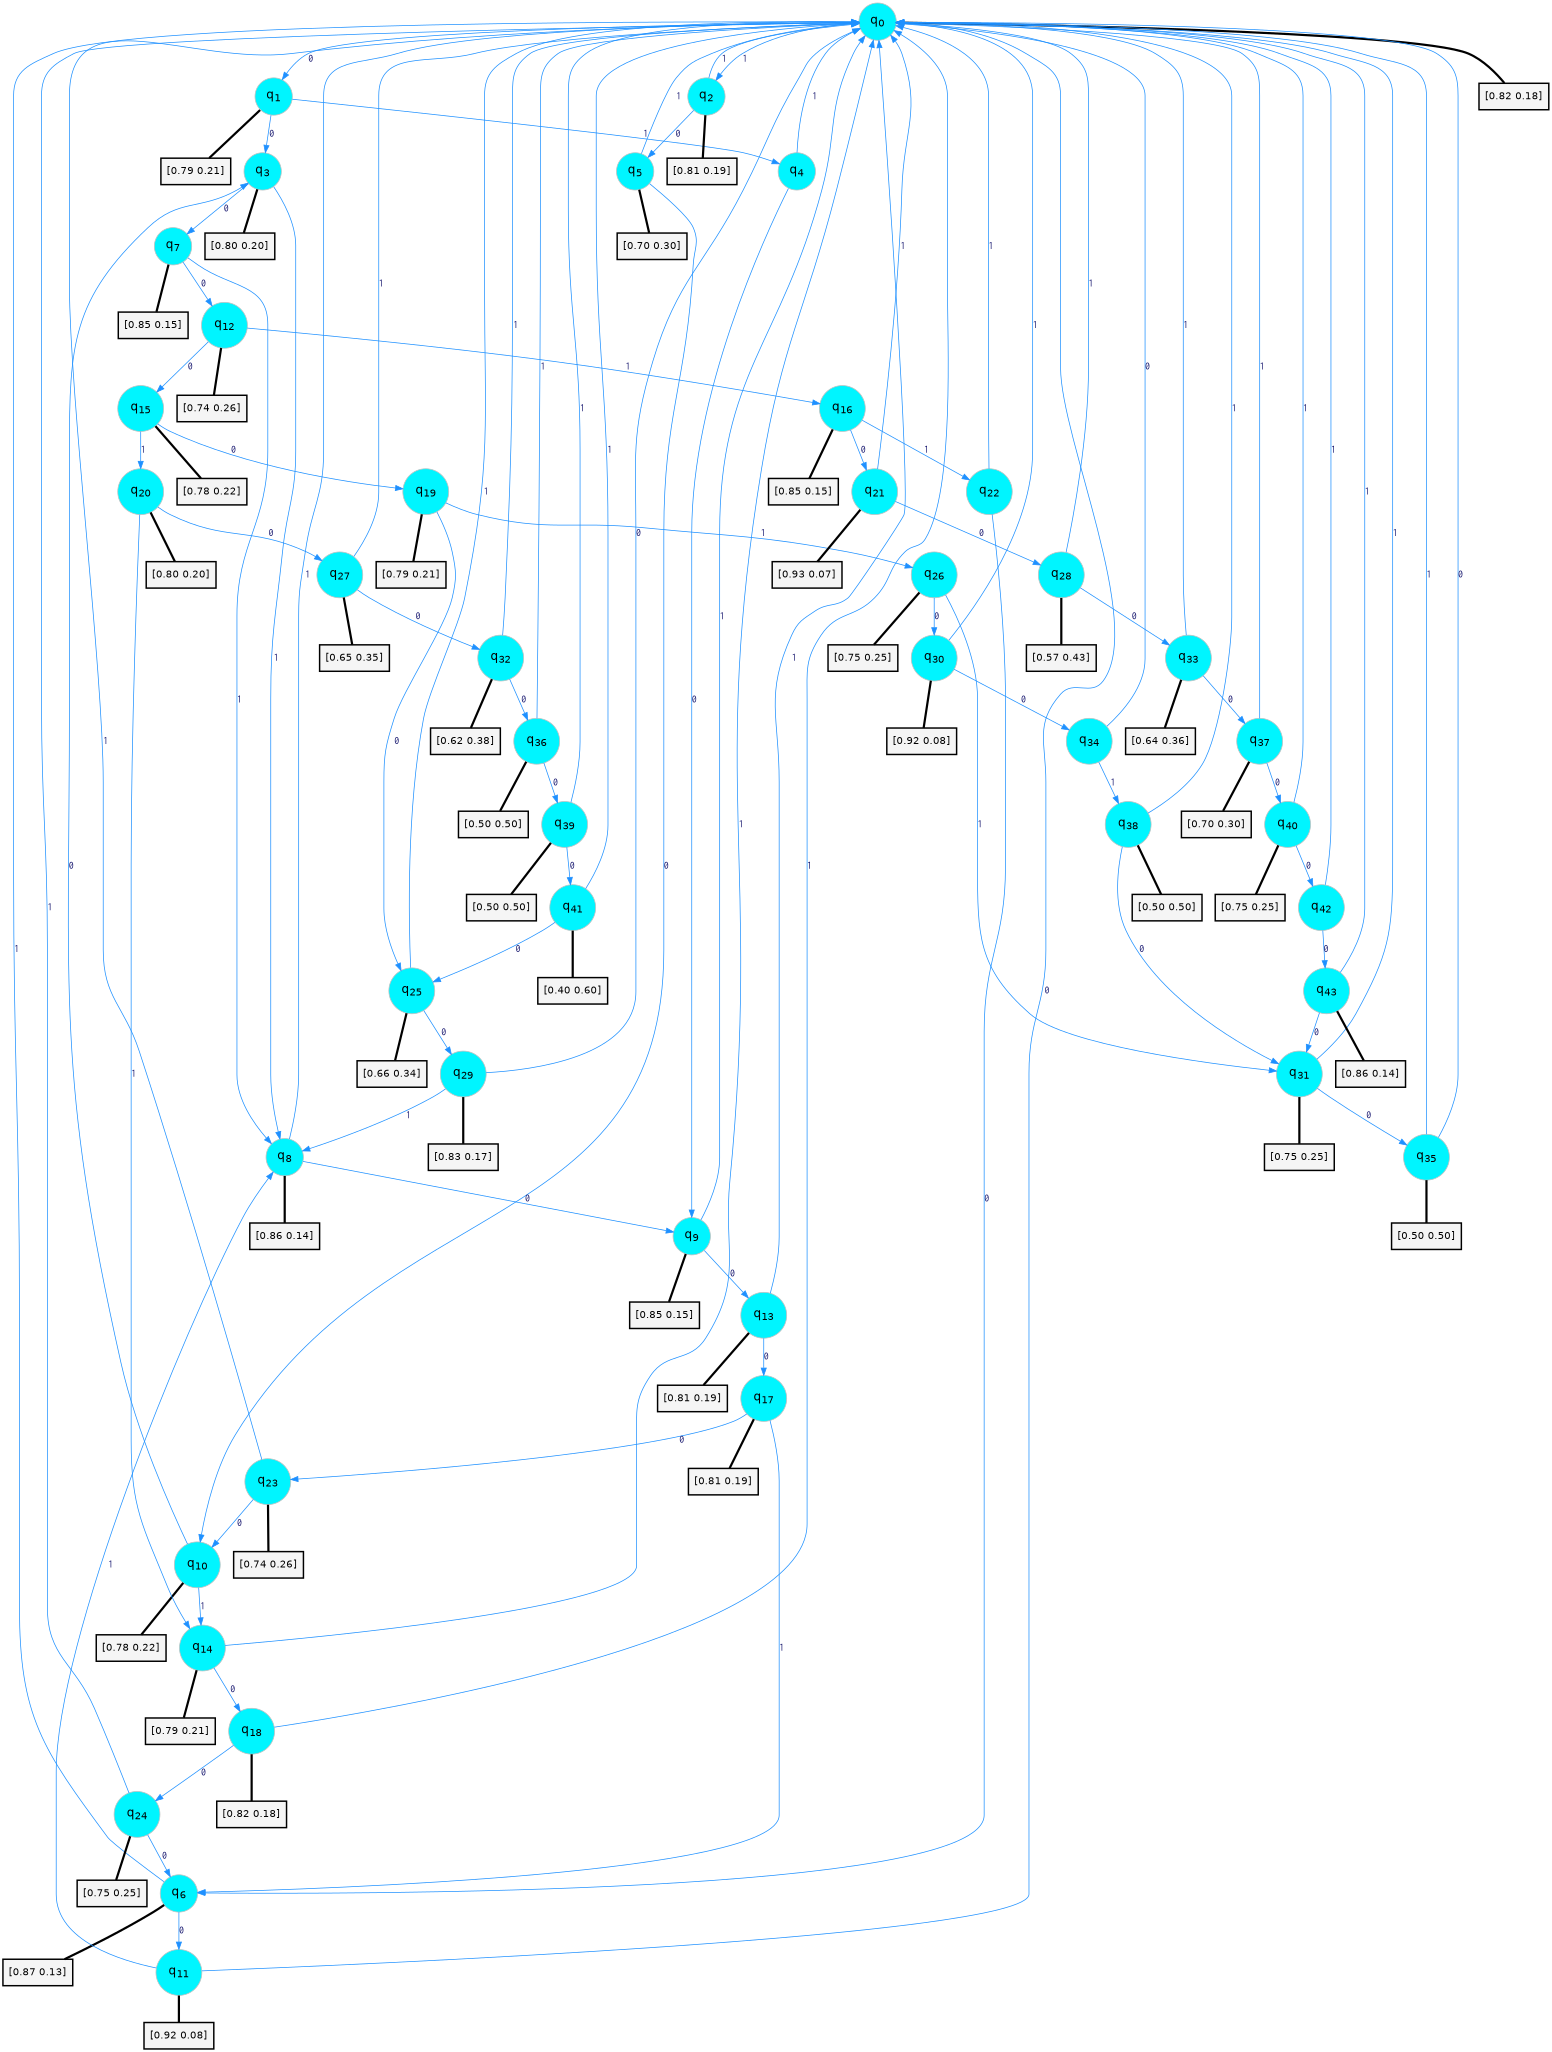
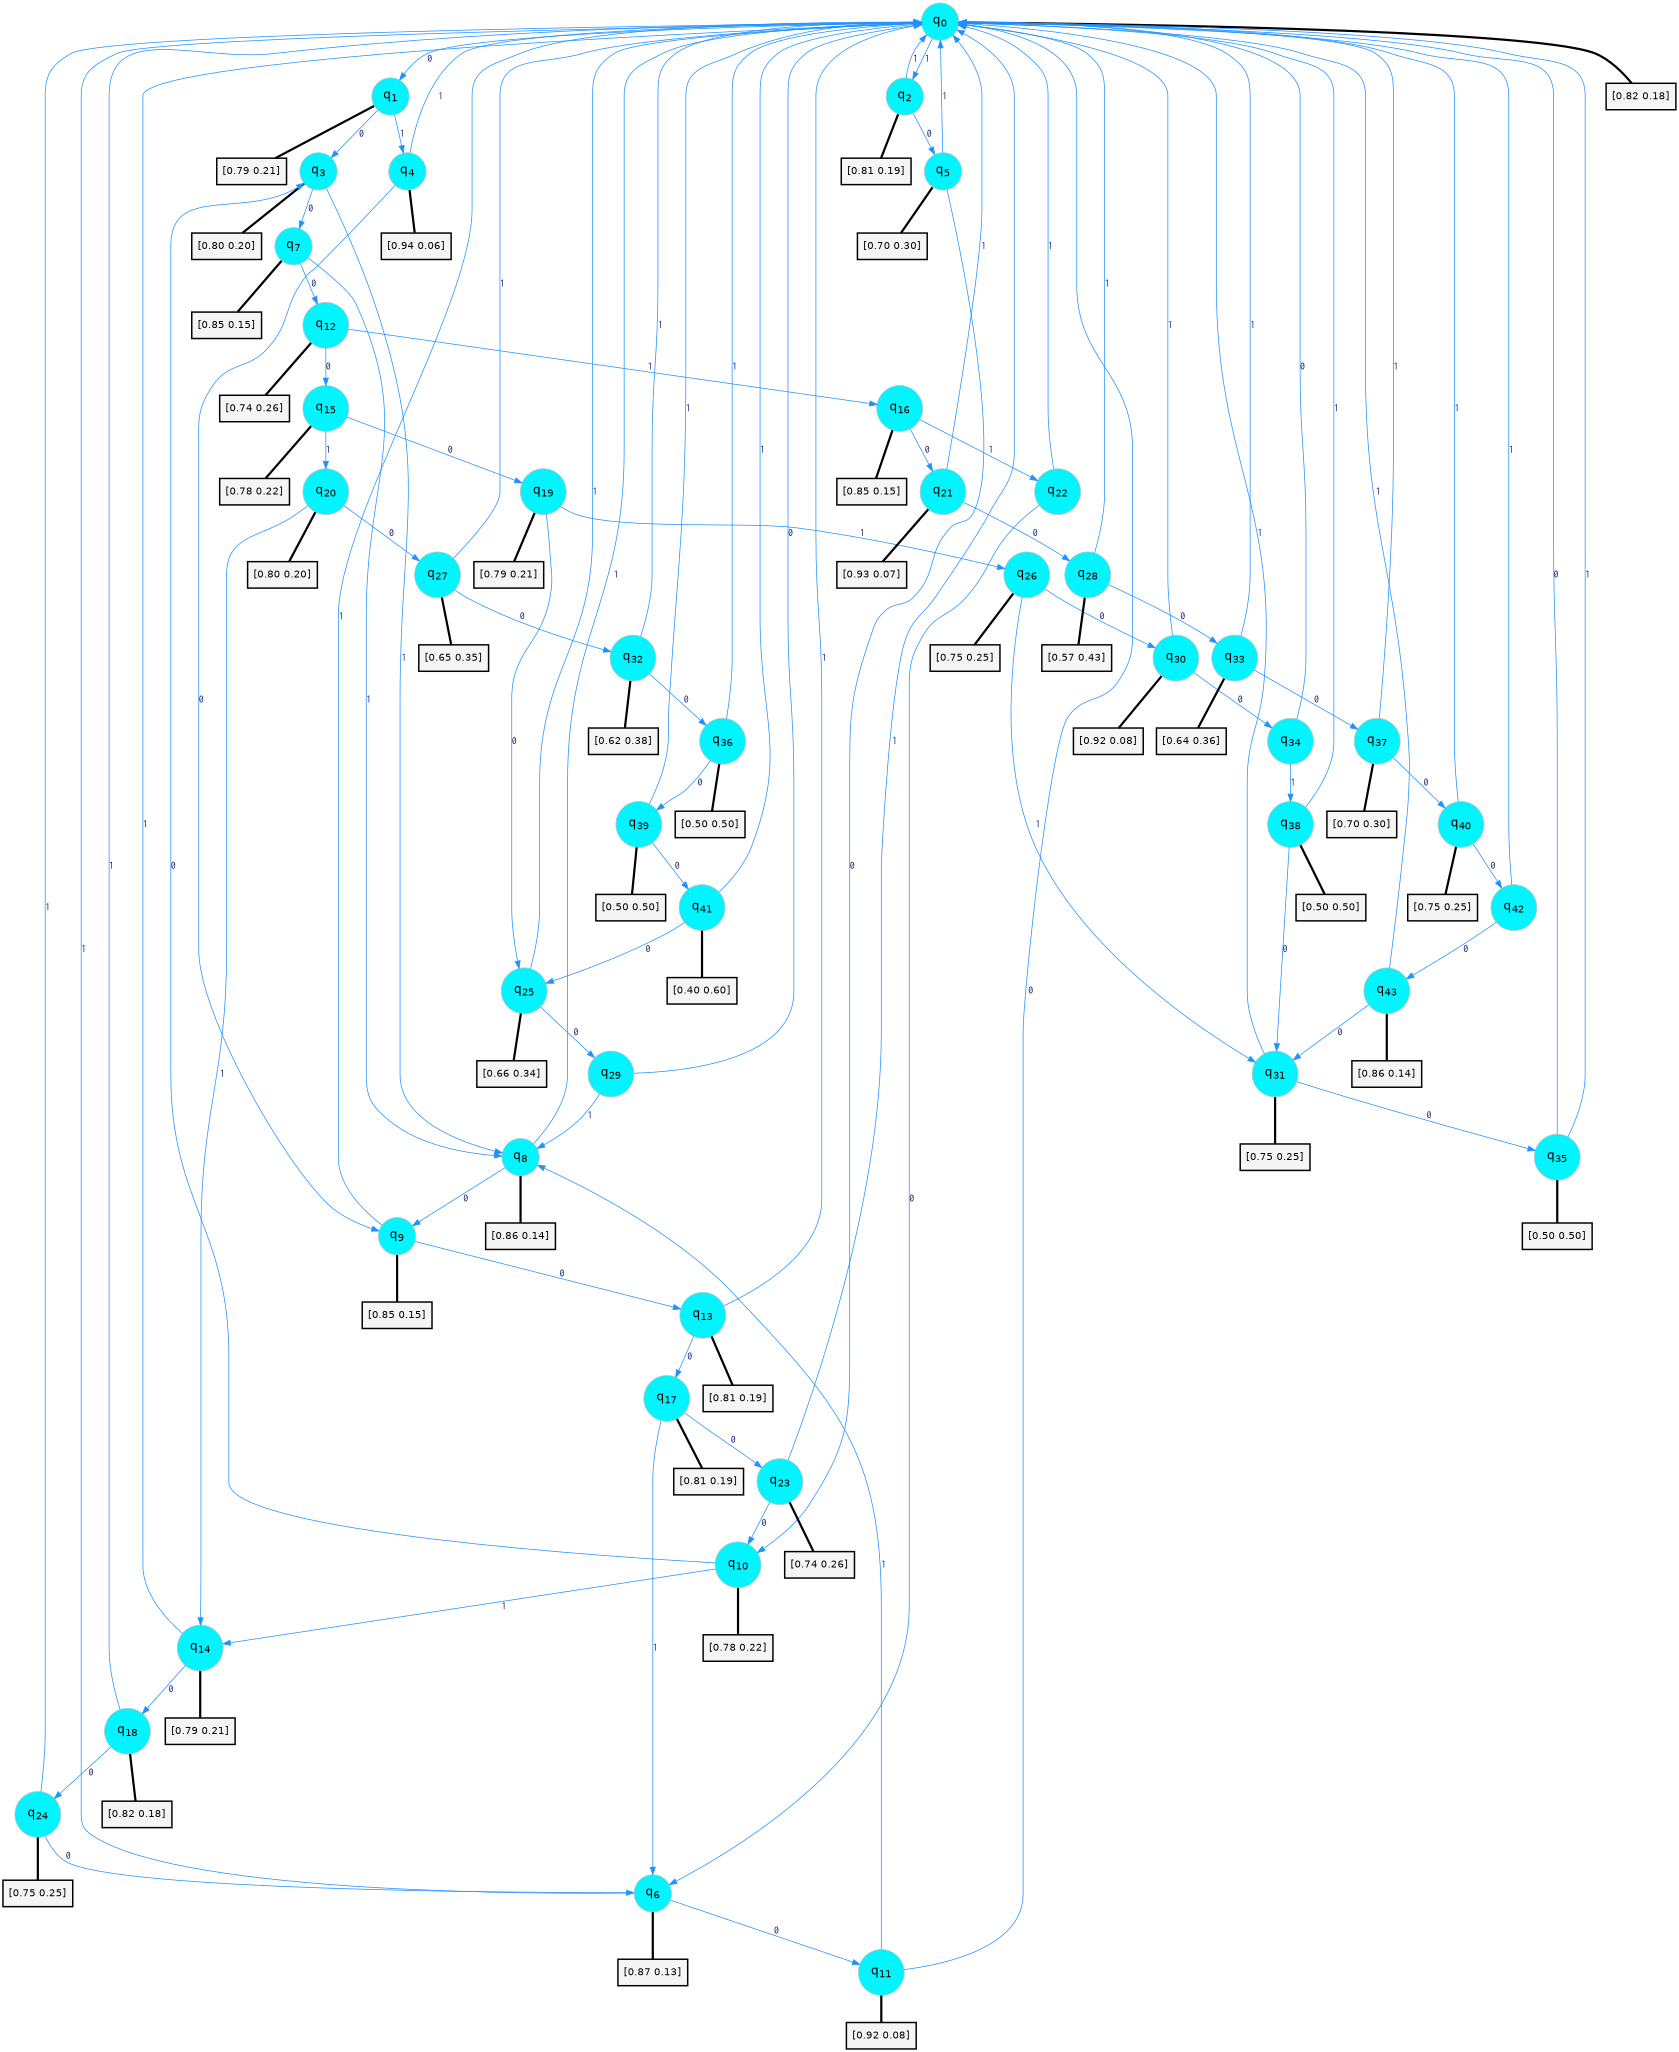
none -> (416, 246)
(463, 1157) -> none
